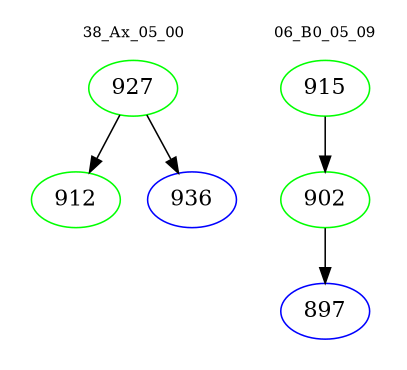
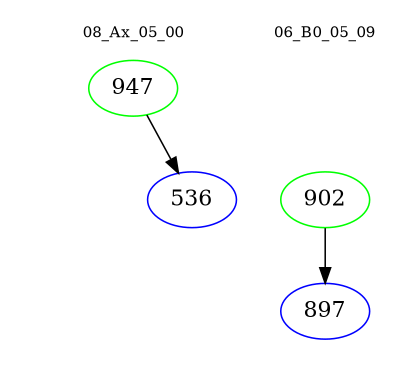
(134, 33) -> (134, 33)
(133, 88) -> (133, 88)
(325, 88) -> none
(76, 200) -> none
(192, 200) -> (192, 200)
